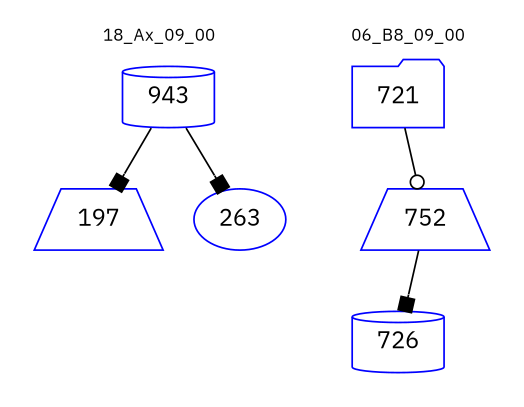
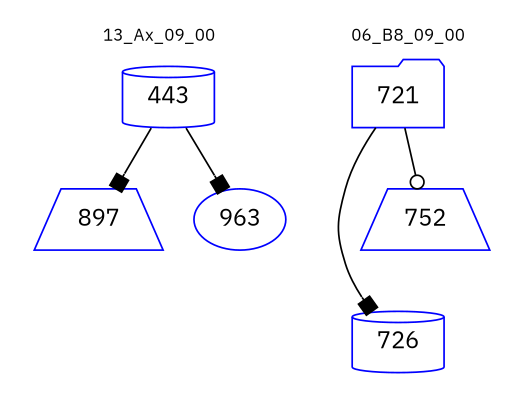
(160, 37) -> (160, 37)
(168, 97) -> (168, 97)
(99, 219) -> (99, 219)
(240, 219) -> (240, 219)
(414, 272) -> (340, 211)
